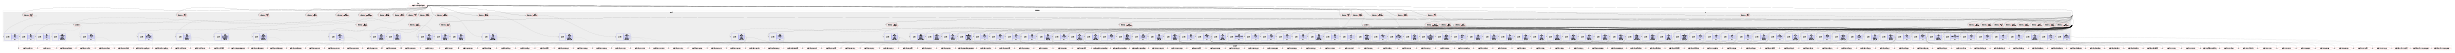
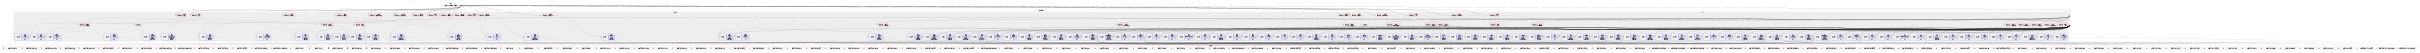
(1024, 48) -> none
